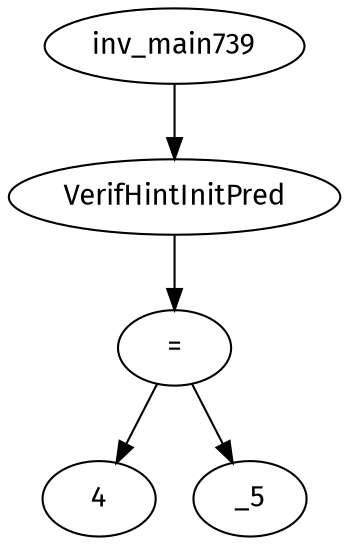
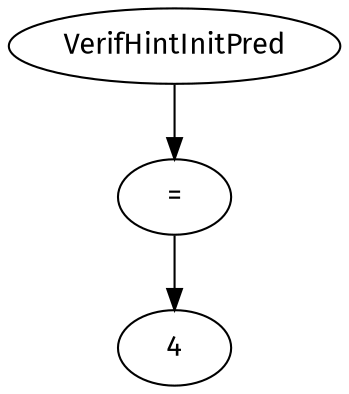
(175, 46) -> none
(250, 499) -> none
